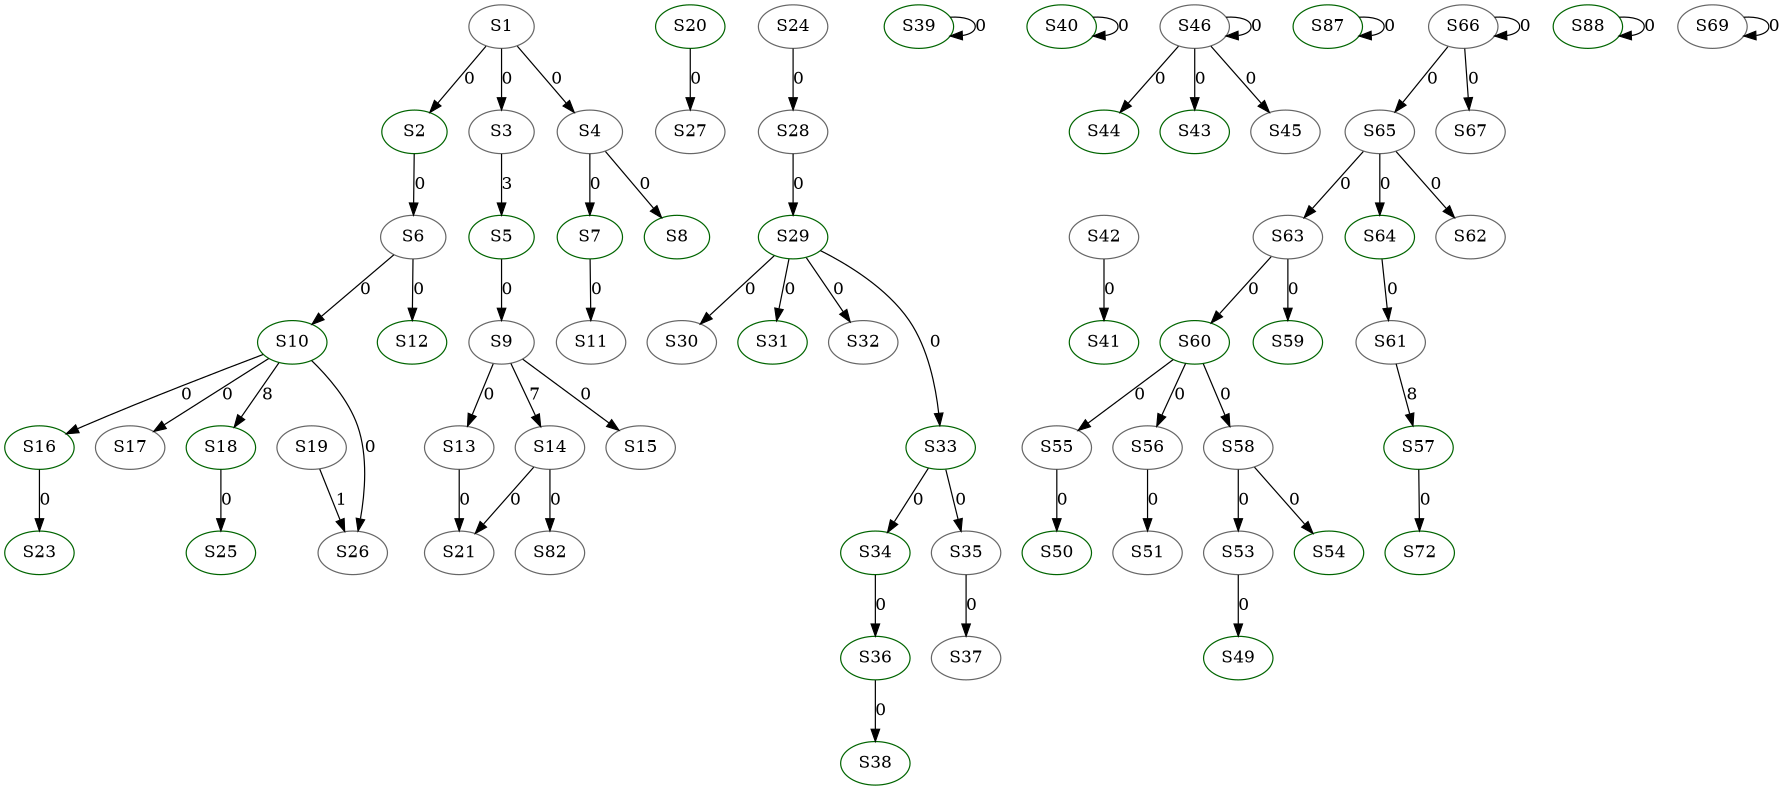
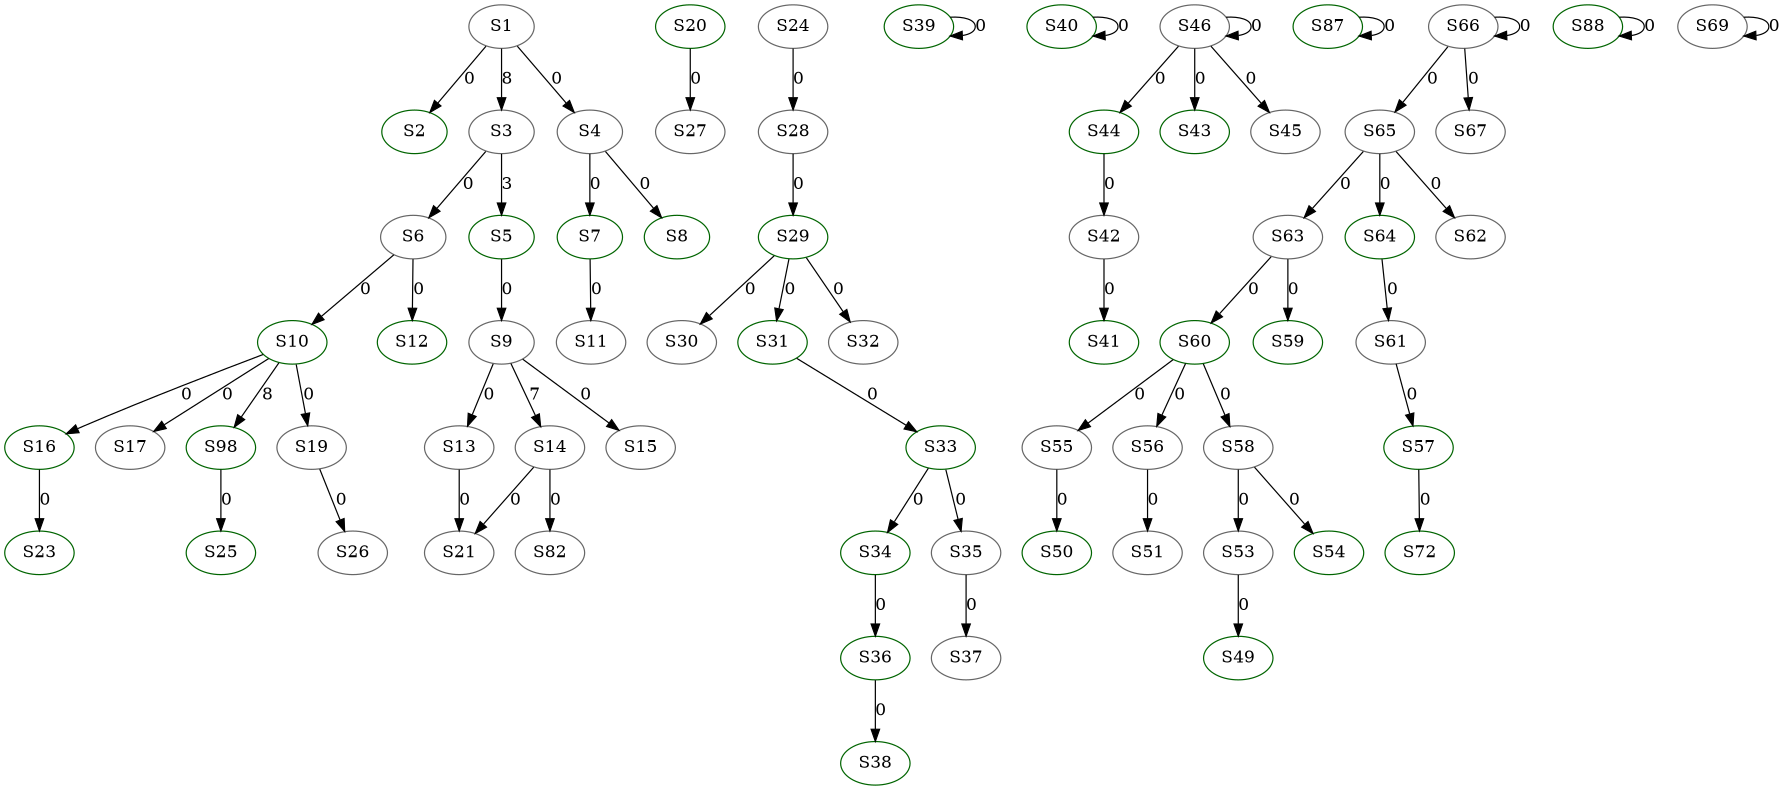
(508, 79) -> (508, 79)
(414, 178) -> (461, 180)
none -> (1104, 178)
(904, 314) -> (851, 392)
(1412, 395) -> (1412, 395)
(359, 432) -> (301, 389)
(221, 448) -> (221, 448)
(342, 500) -> (342, 500)
